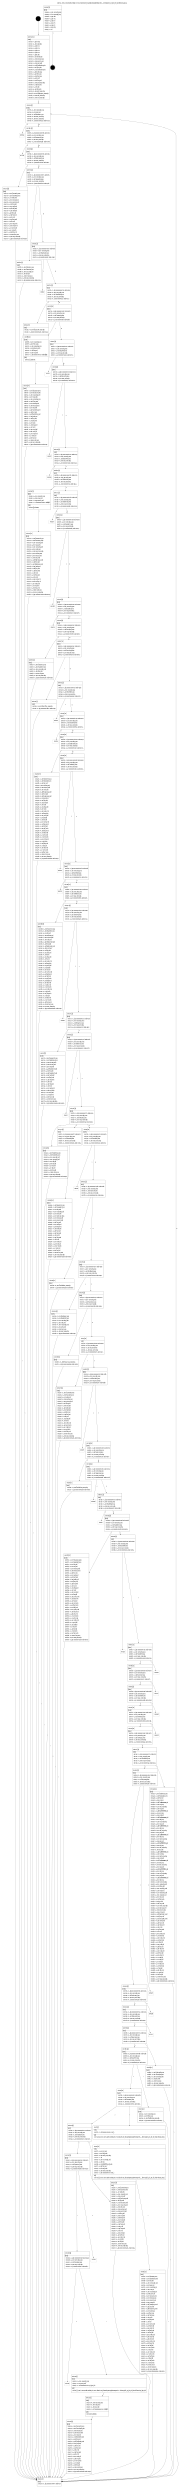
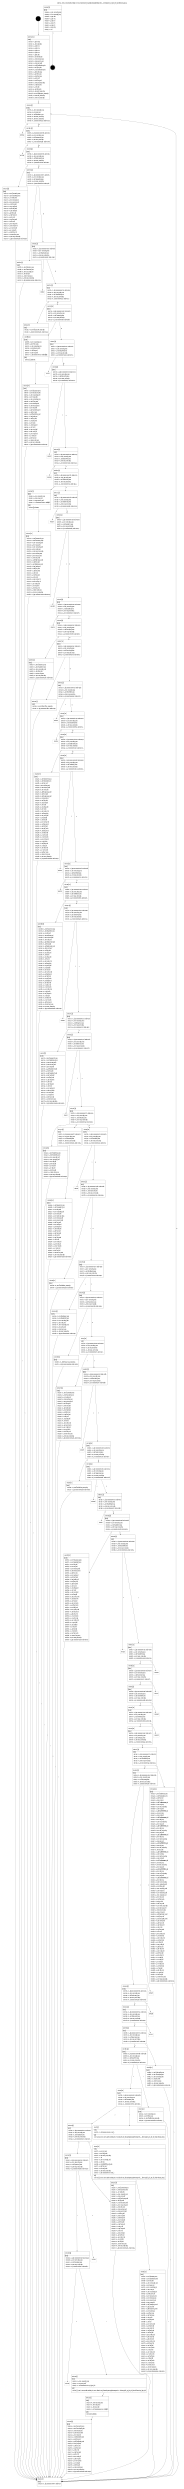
(59, 303) -> (57, 303)
